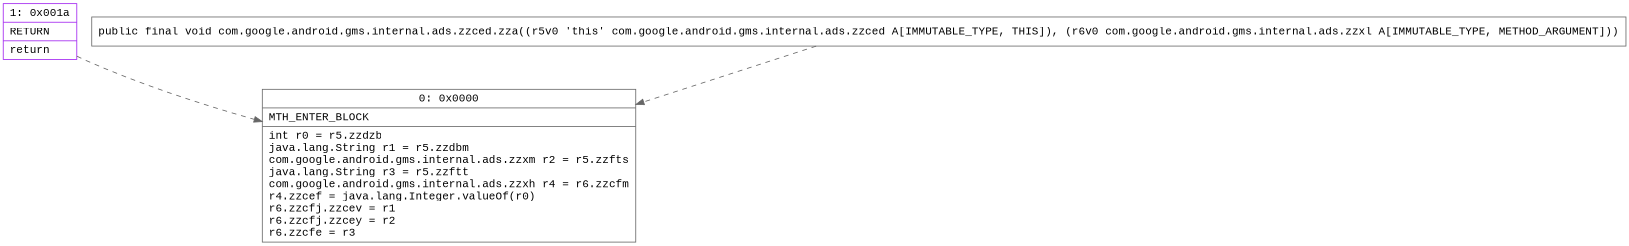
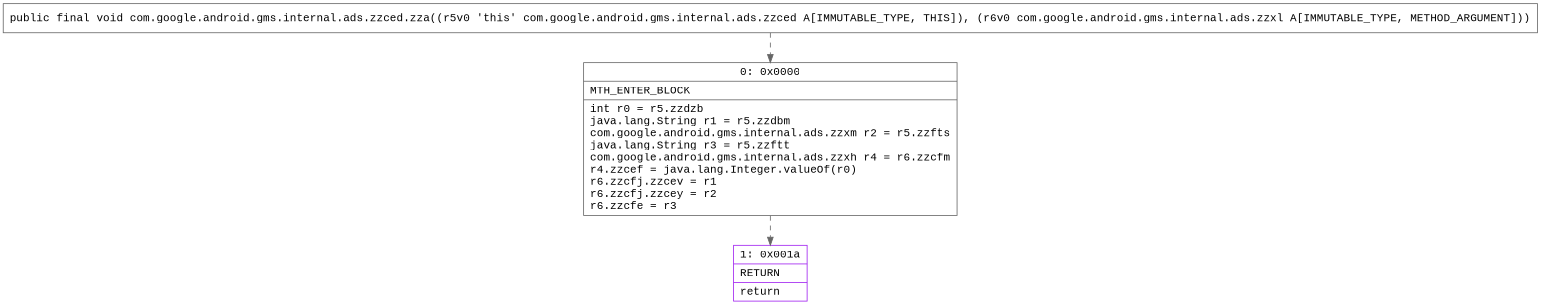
(164, 91) -> (770, 226)
